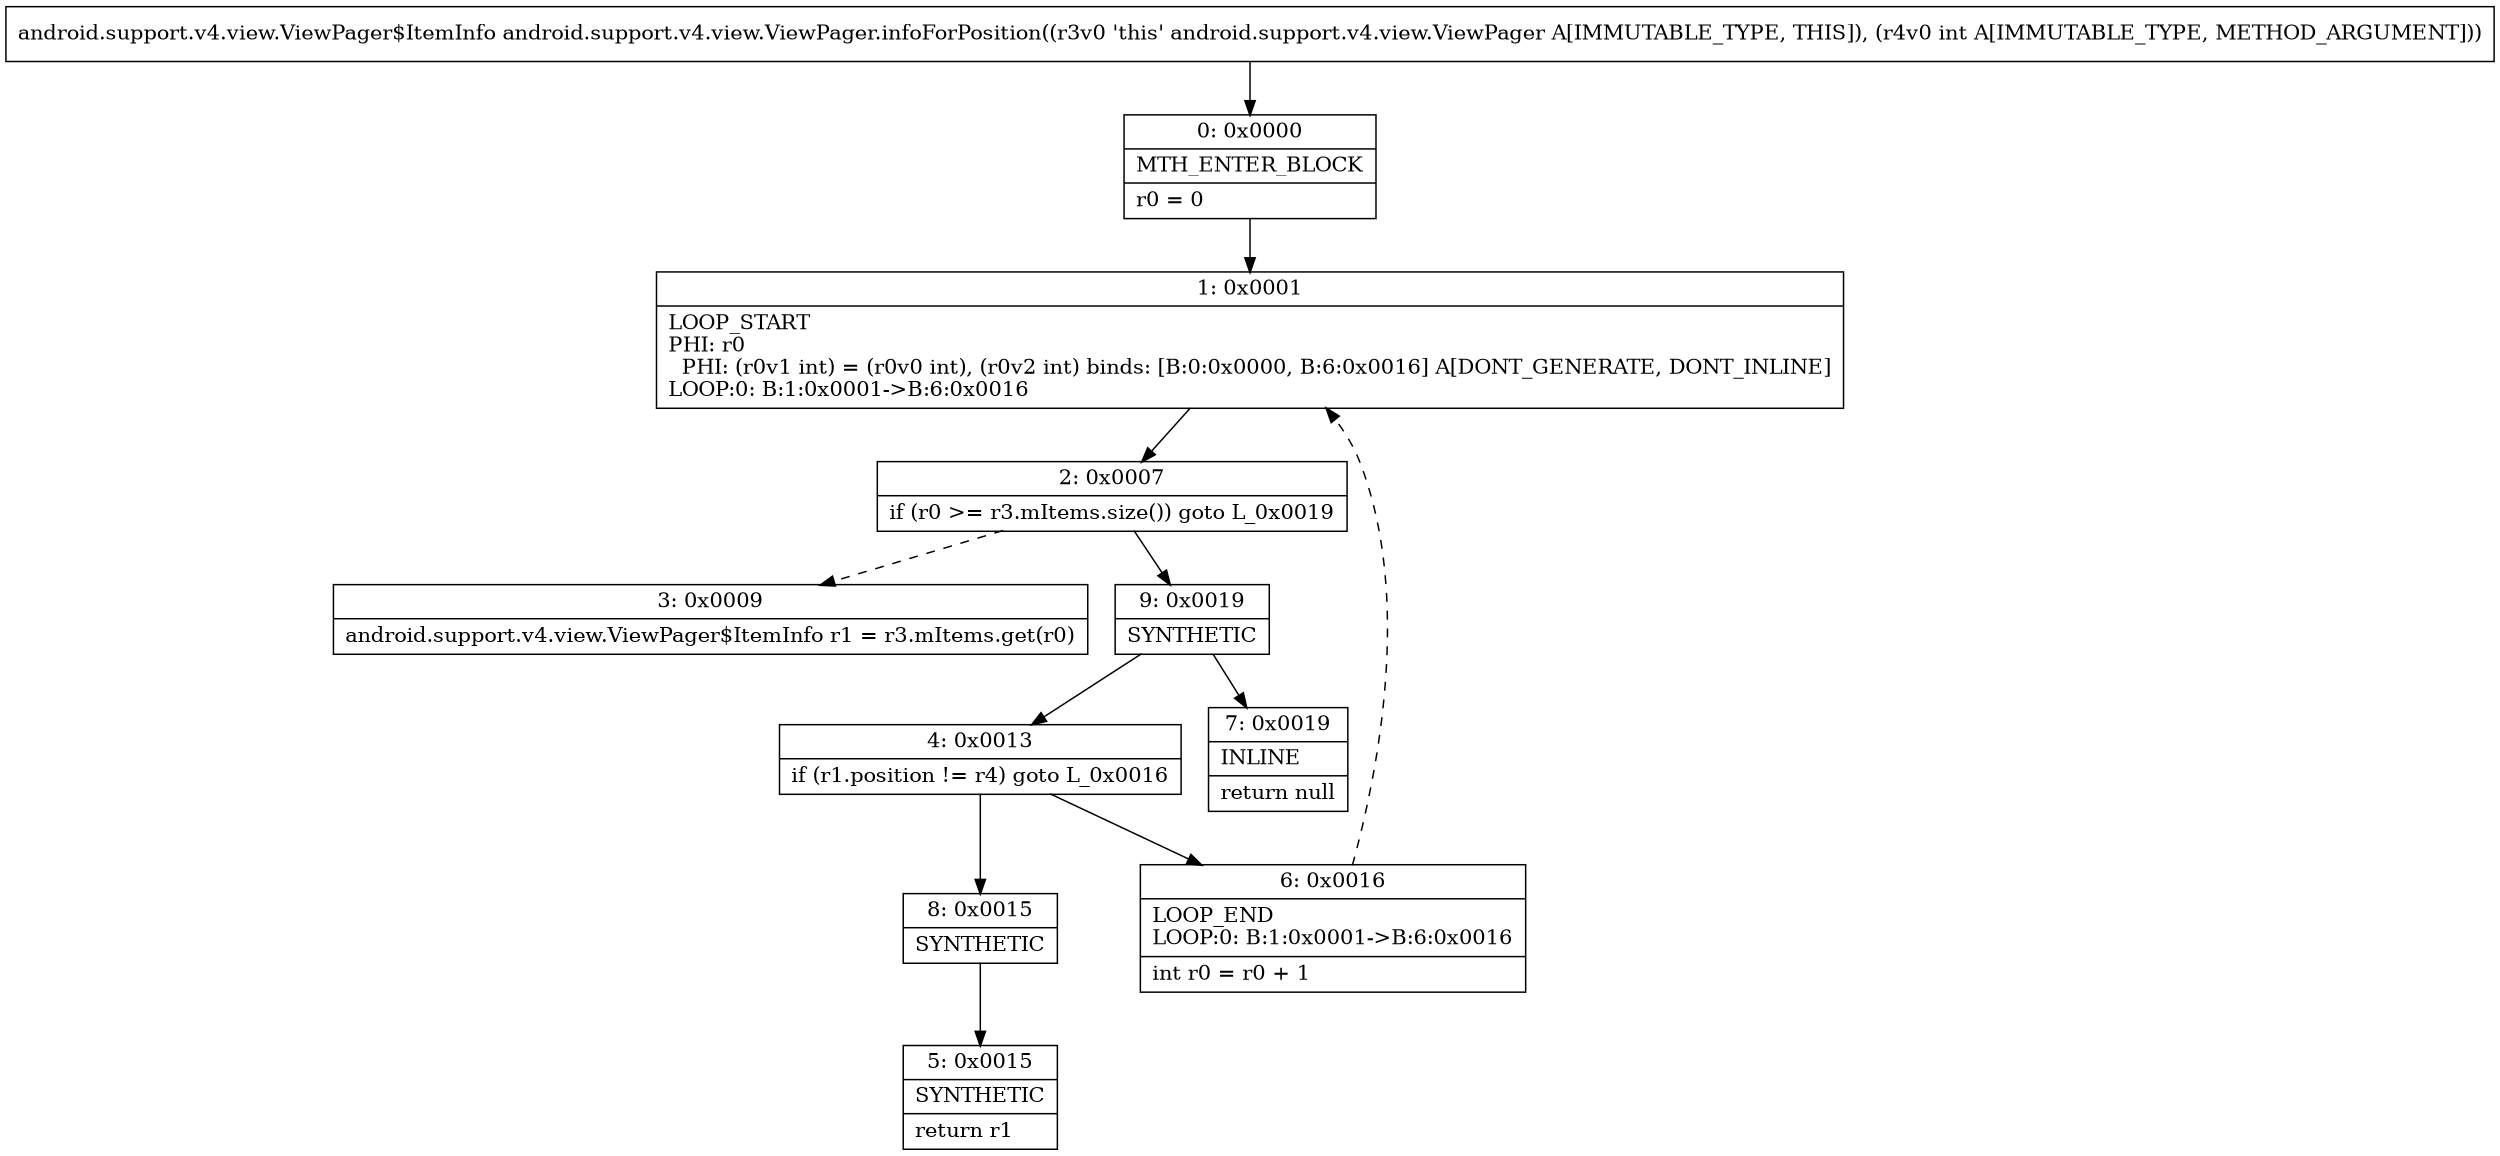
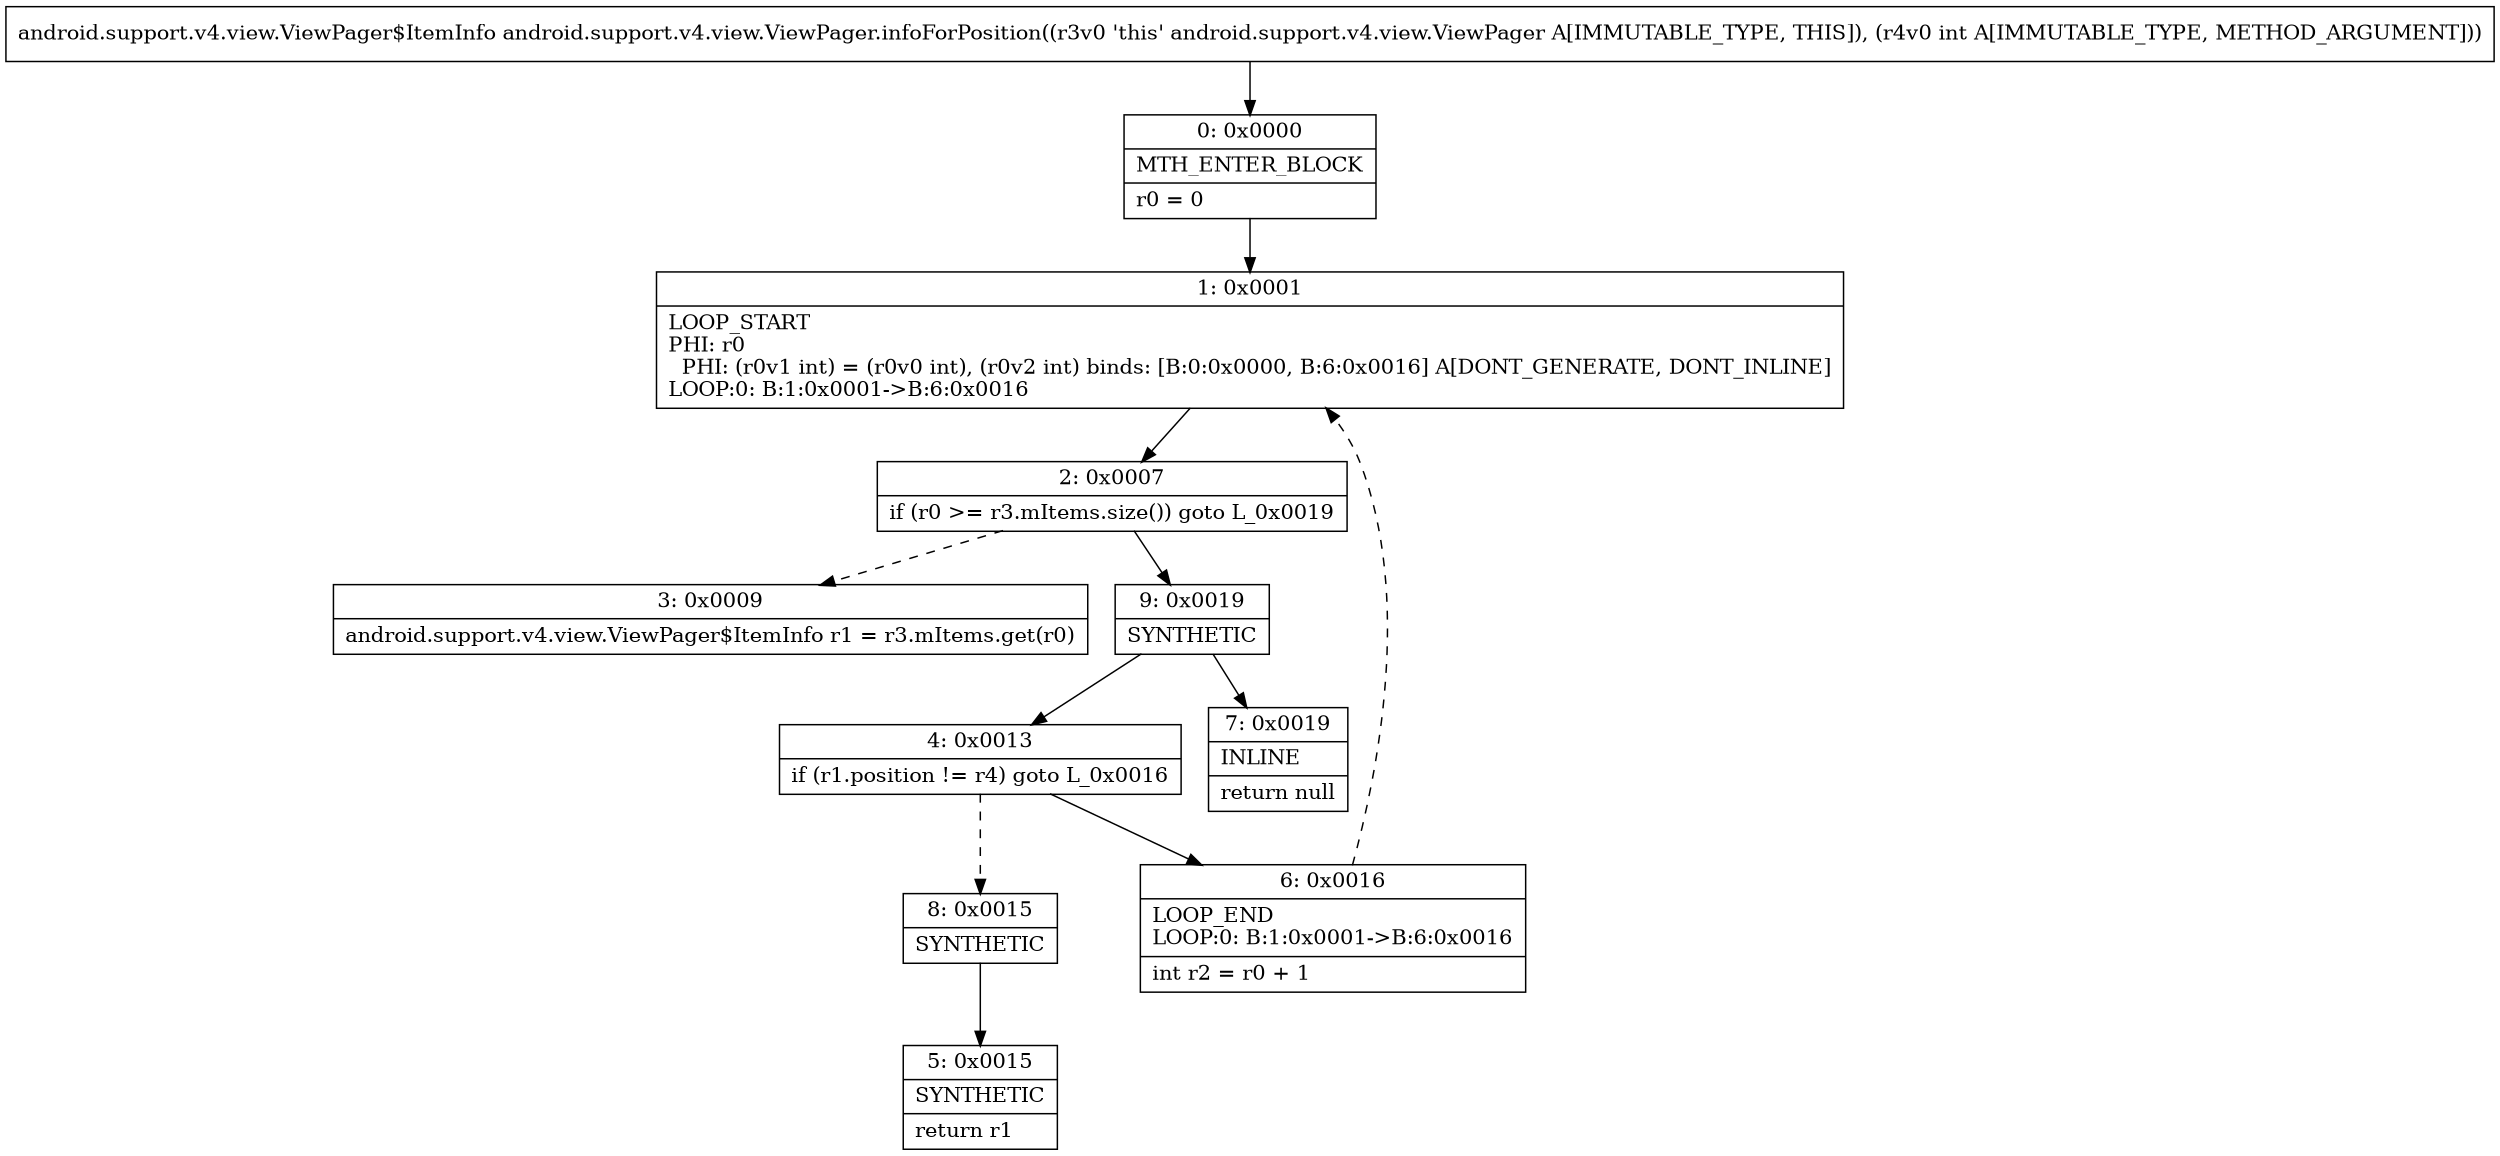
(980, 837) -> (980, 837)
(1231, 974) -> (1231, 974)
